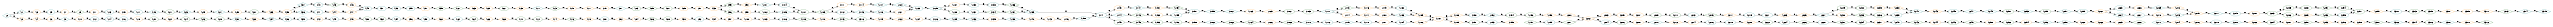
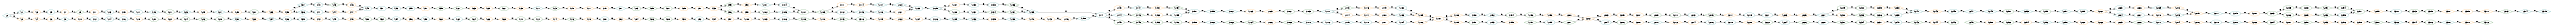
(1961, 22) -> none
none -> (2148, 22)
